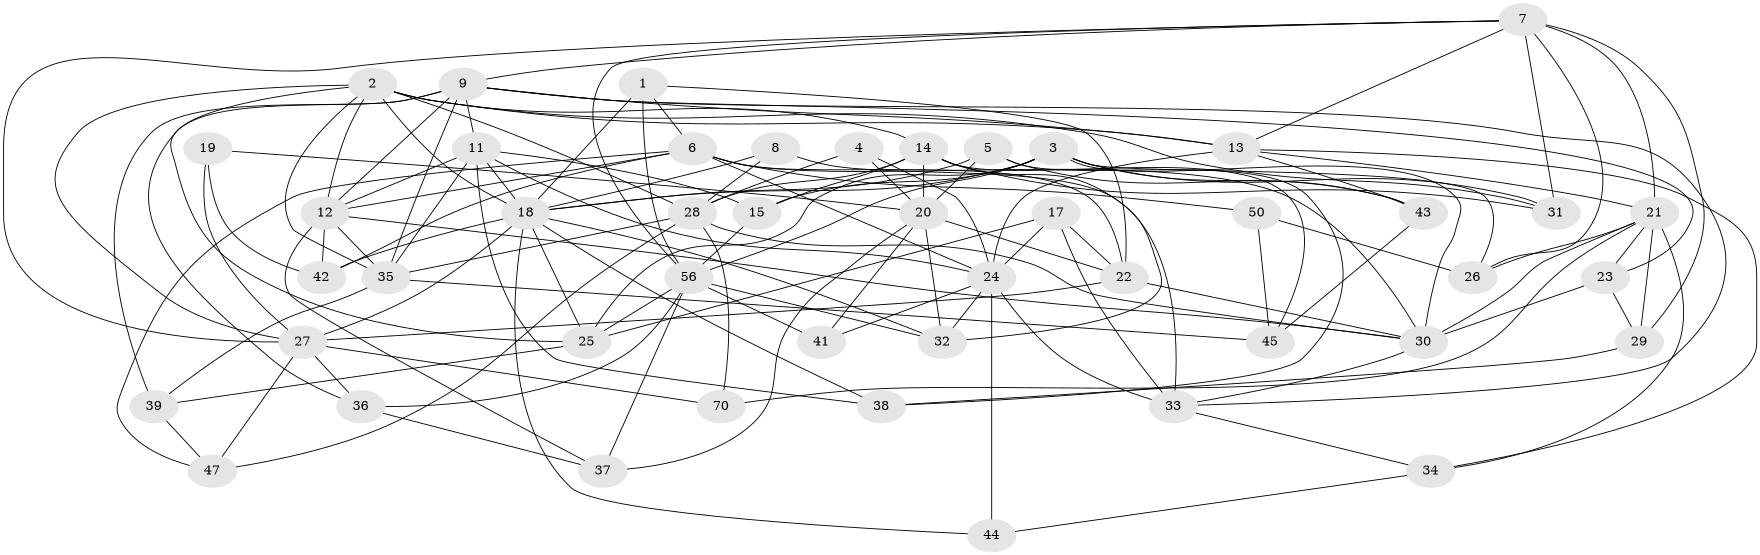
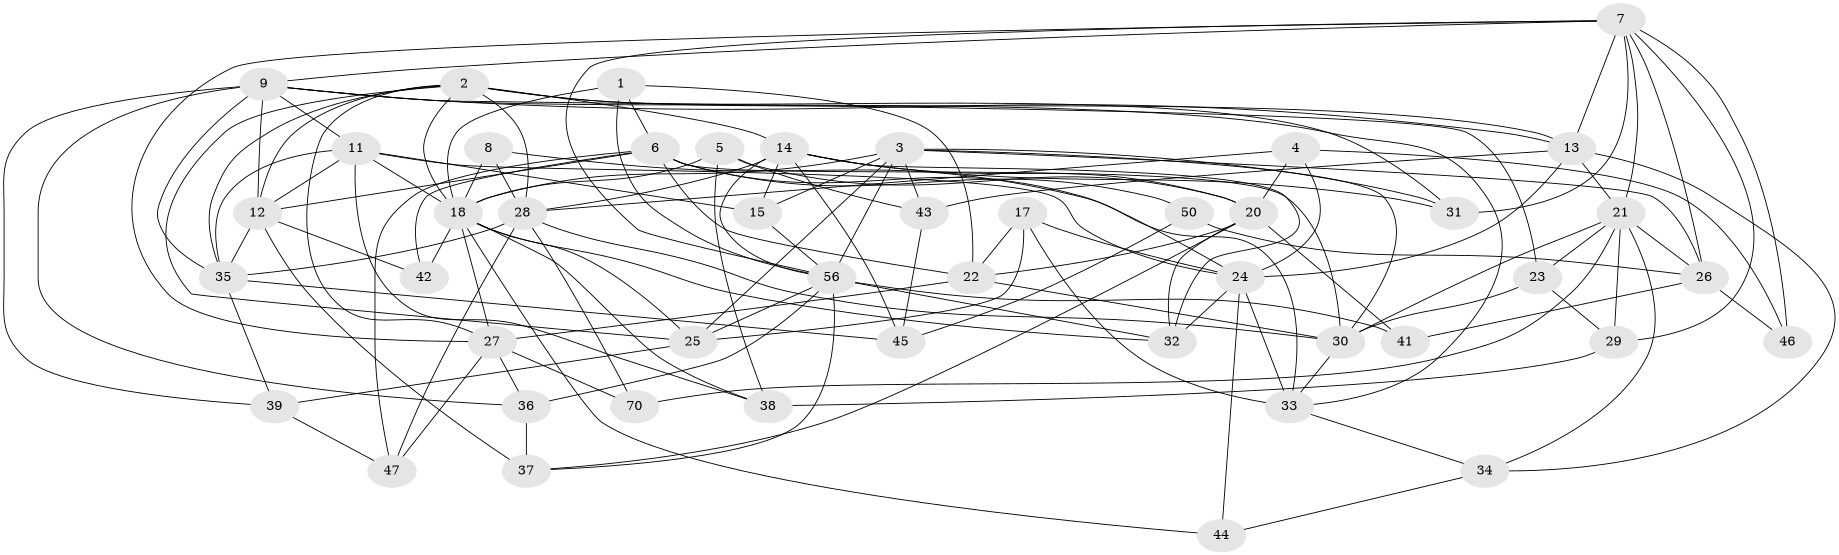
(208, 149) -> none
none -> (733, 239)
(848, 279) -> none
(907, 310) -> (1561, 309)
none -> (1788, 342)
